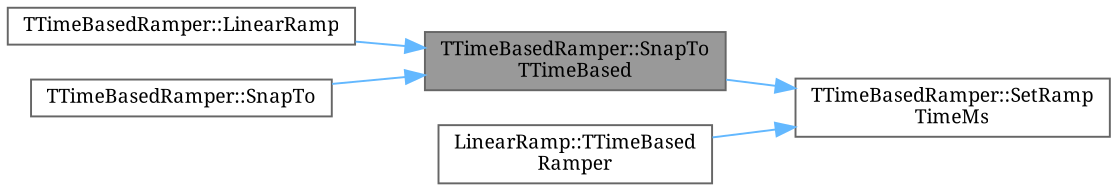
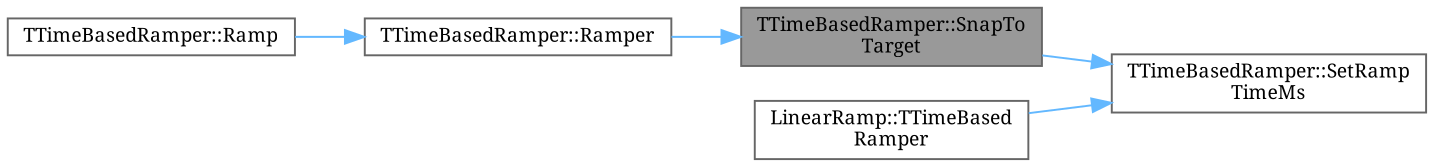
(181, 26) -> (518, 37)
none -> (151, 37)
(575, 61) -> (892, 37)
(181, 98) -> none
